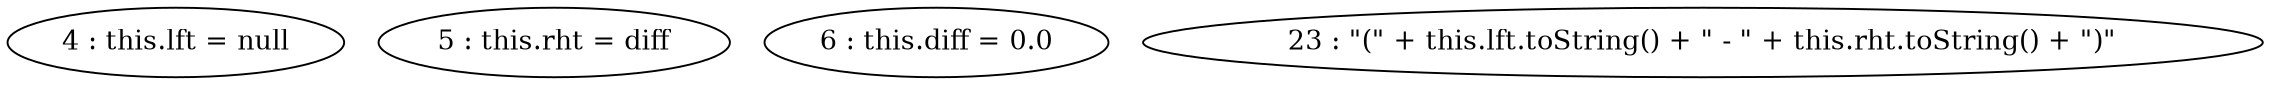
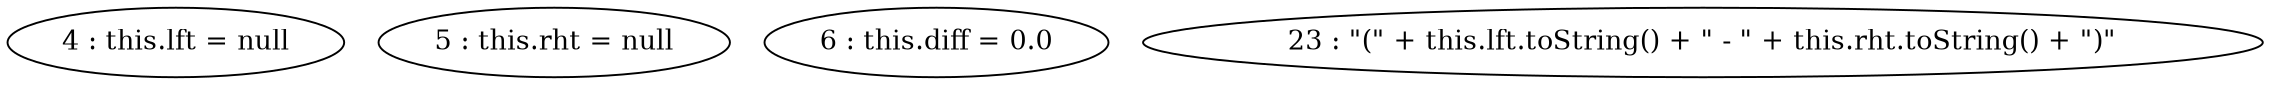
(554, 42) -> (554, 42)
